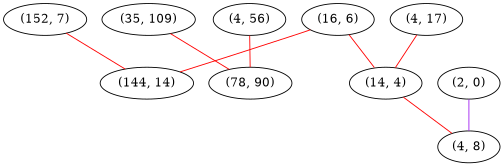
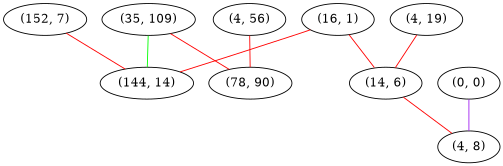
(338, 19) -> (338, 19)
(426, 19) -> (426, 19)
none -> (148, 51)
(386, 83) -> (386, 83)
(469, 83) -> (469, 83)
